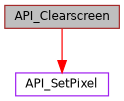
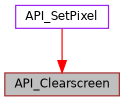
(62, 45) -> (62, 45)
